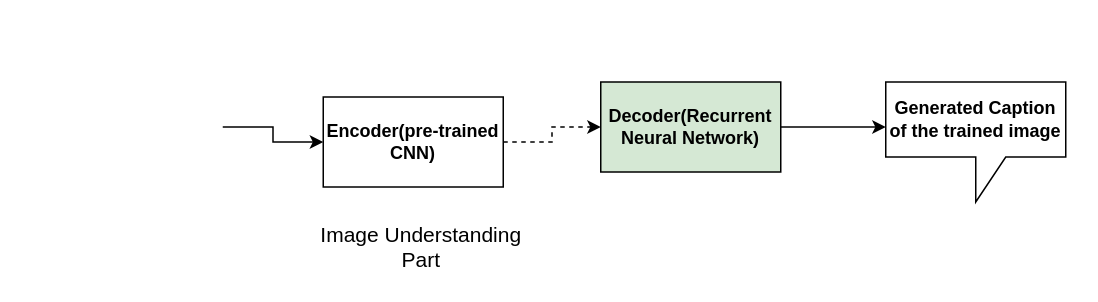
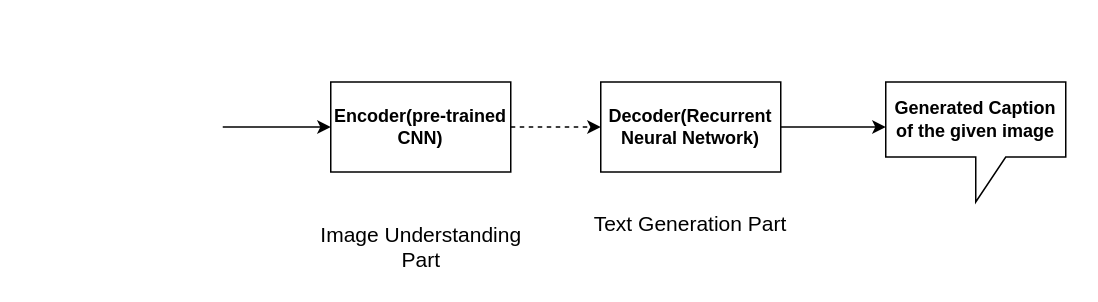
(976, 119) -> (976, 119)
(691, 127) -> (691, 127)
(413, 142) -> (421, 127)
none -> (691, 224)
